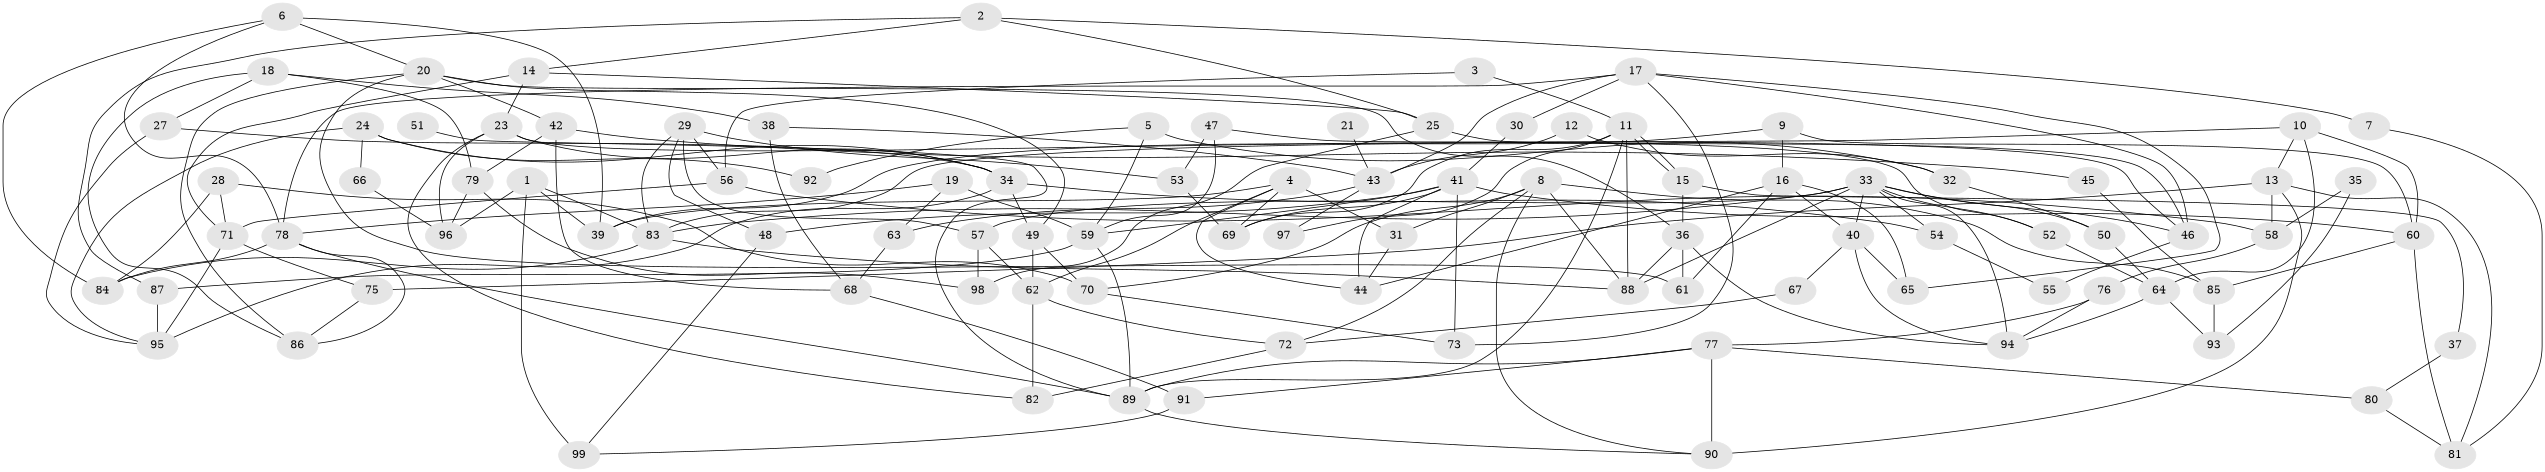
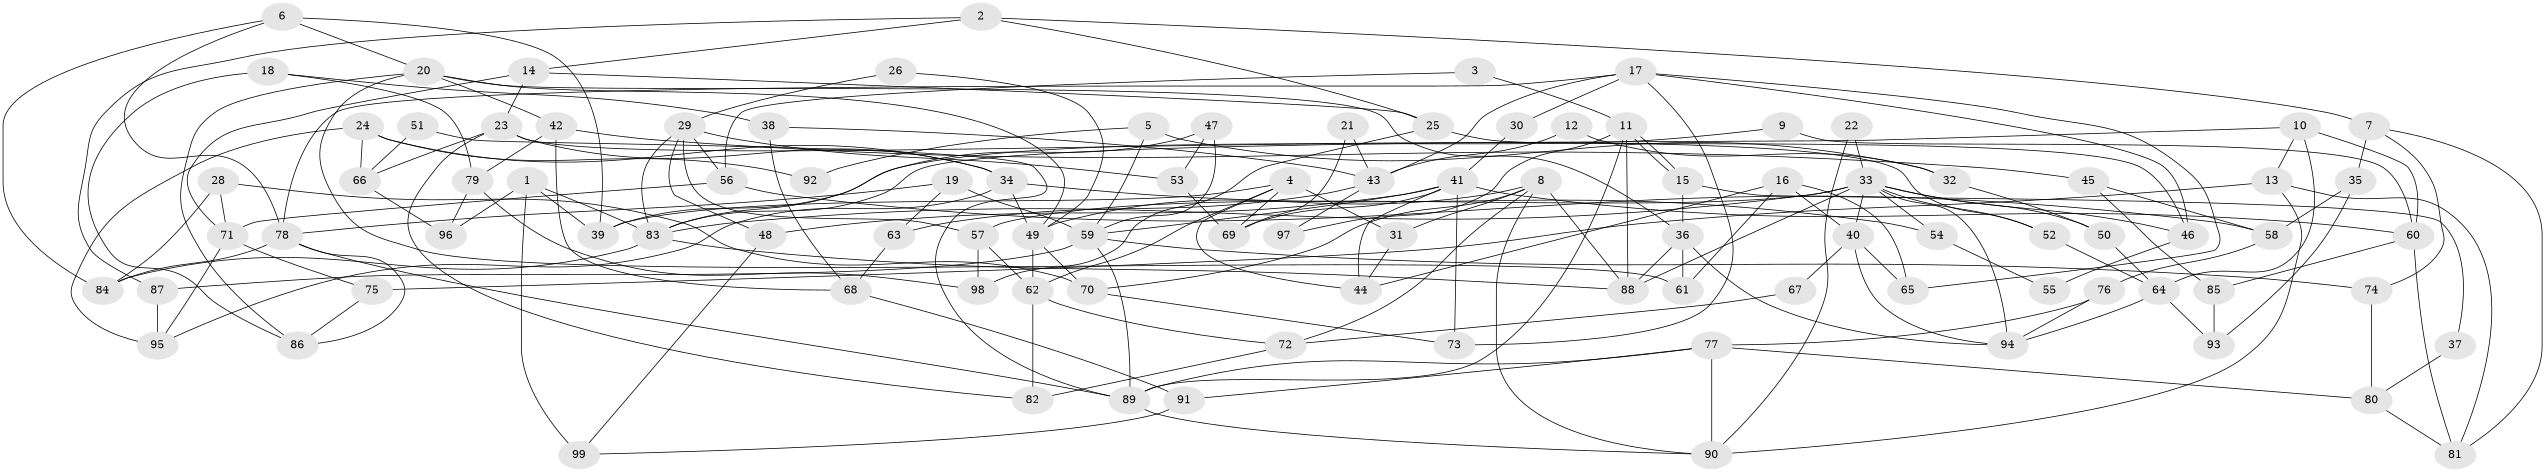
none -> (896, 72)
(161, 126) -> none
none -> (1852, 126)
(1716, 142) -> (928, 161)
none -> (389, 154)
(1783, 154) -> none
none -> (2362, 154)
(445, 169) -> (428, 154)
(1423, 172) -> (1323, 188)
(2272, 210) -> (2180, 209)
(1917, 211) -> (1285, 202)
none -> (2372, 291)
